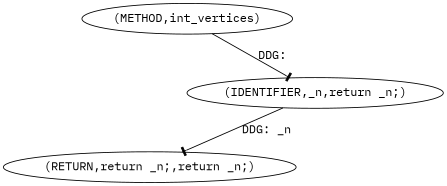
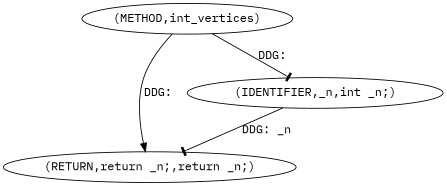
none -> (142, 84)
(315, 93) -> (315, 93)
